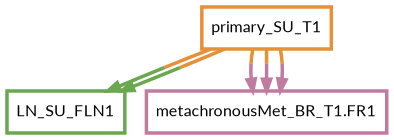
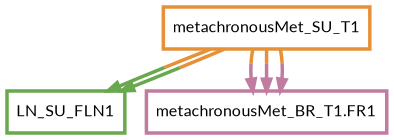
(267, 28) -> (267, 28)
